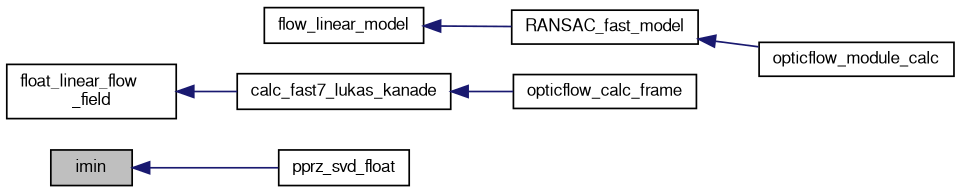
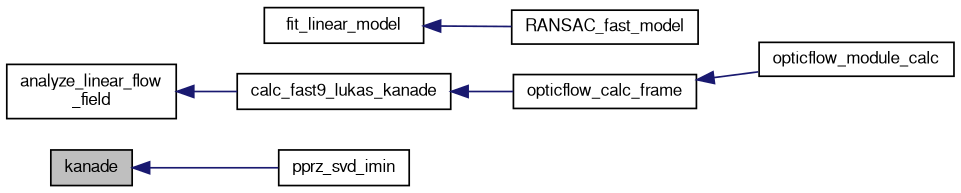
(344, 25) -> (344, 25)
(737, 44) -> (736, 75)
(92, 92) -> (92, 92)
(344, 92) -> (344, 92)
(92, 168) -> (92, 168)
(344, 168) -> (344, 168)
